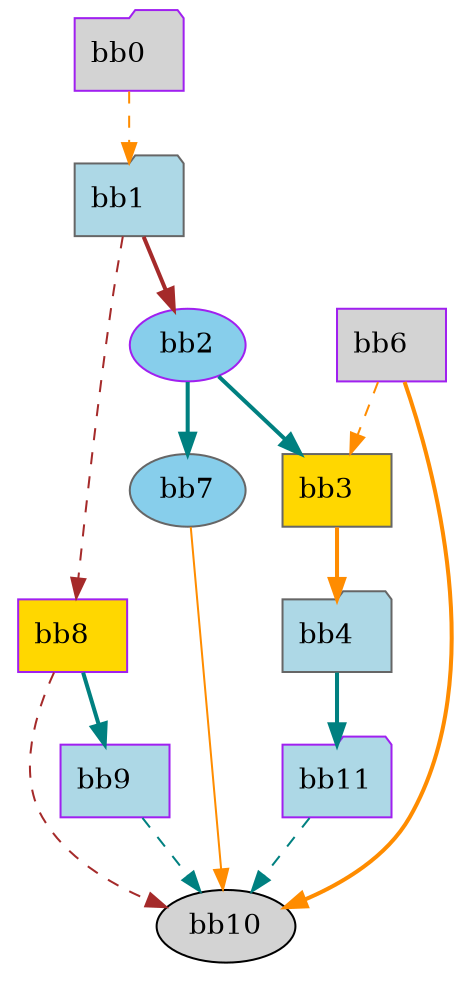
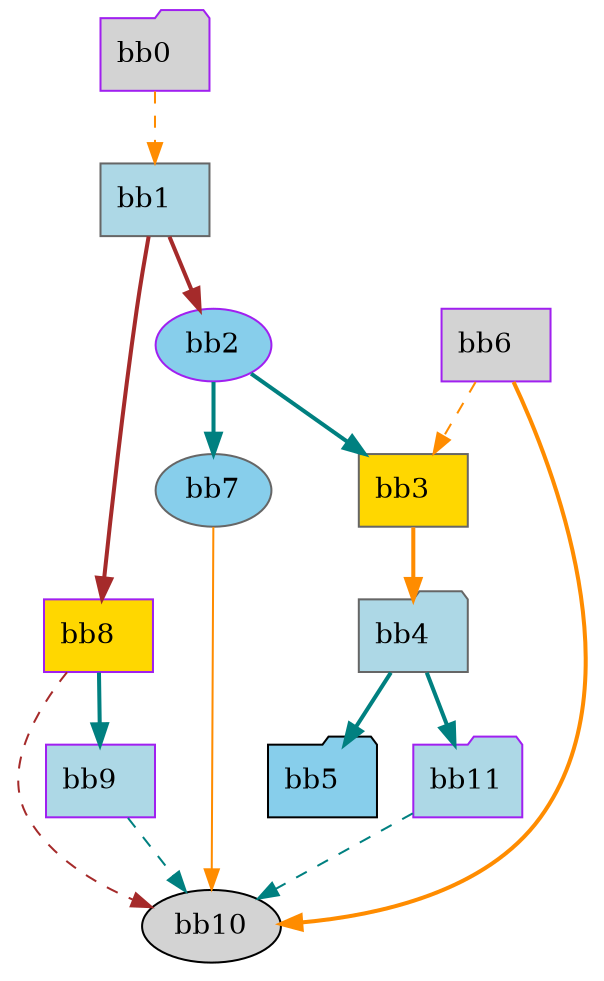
(129, 200) -> (155, 200)
(98, 407) -> (124, 407)
none -> (322, 781)
